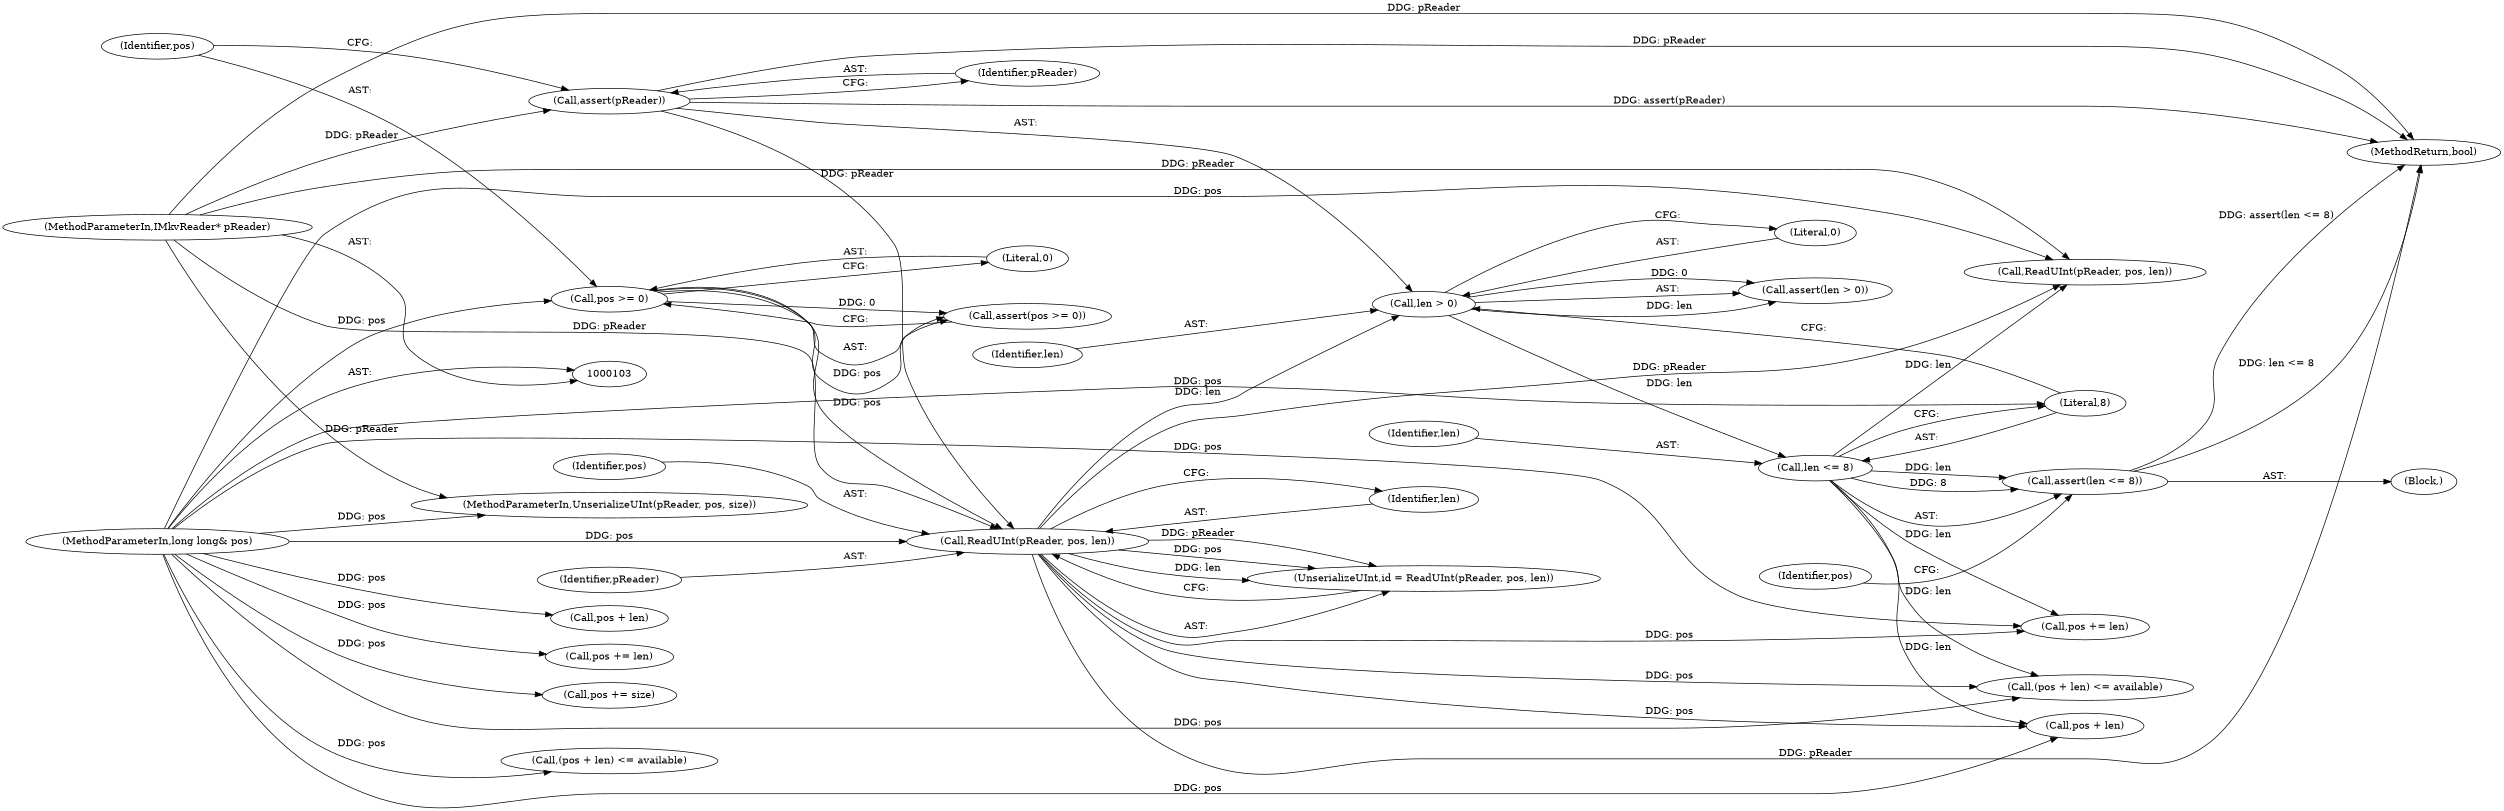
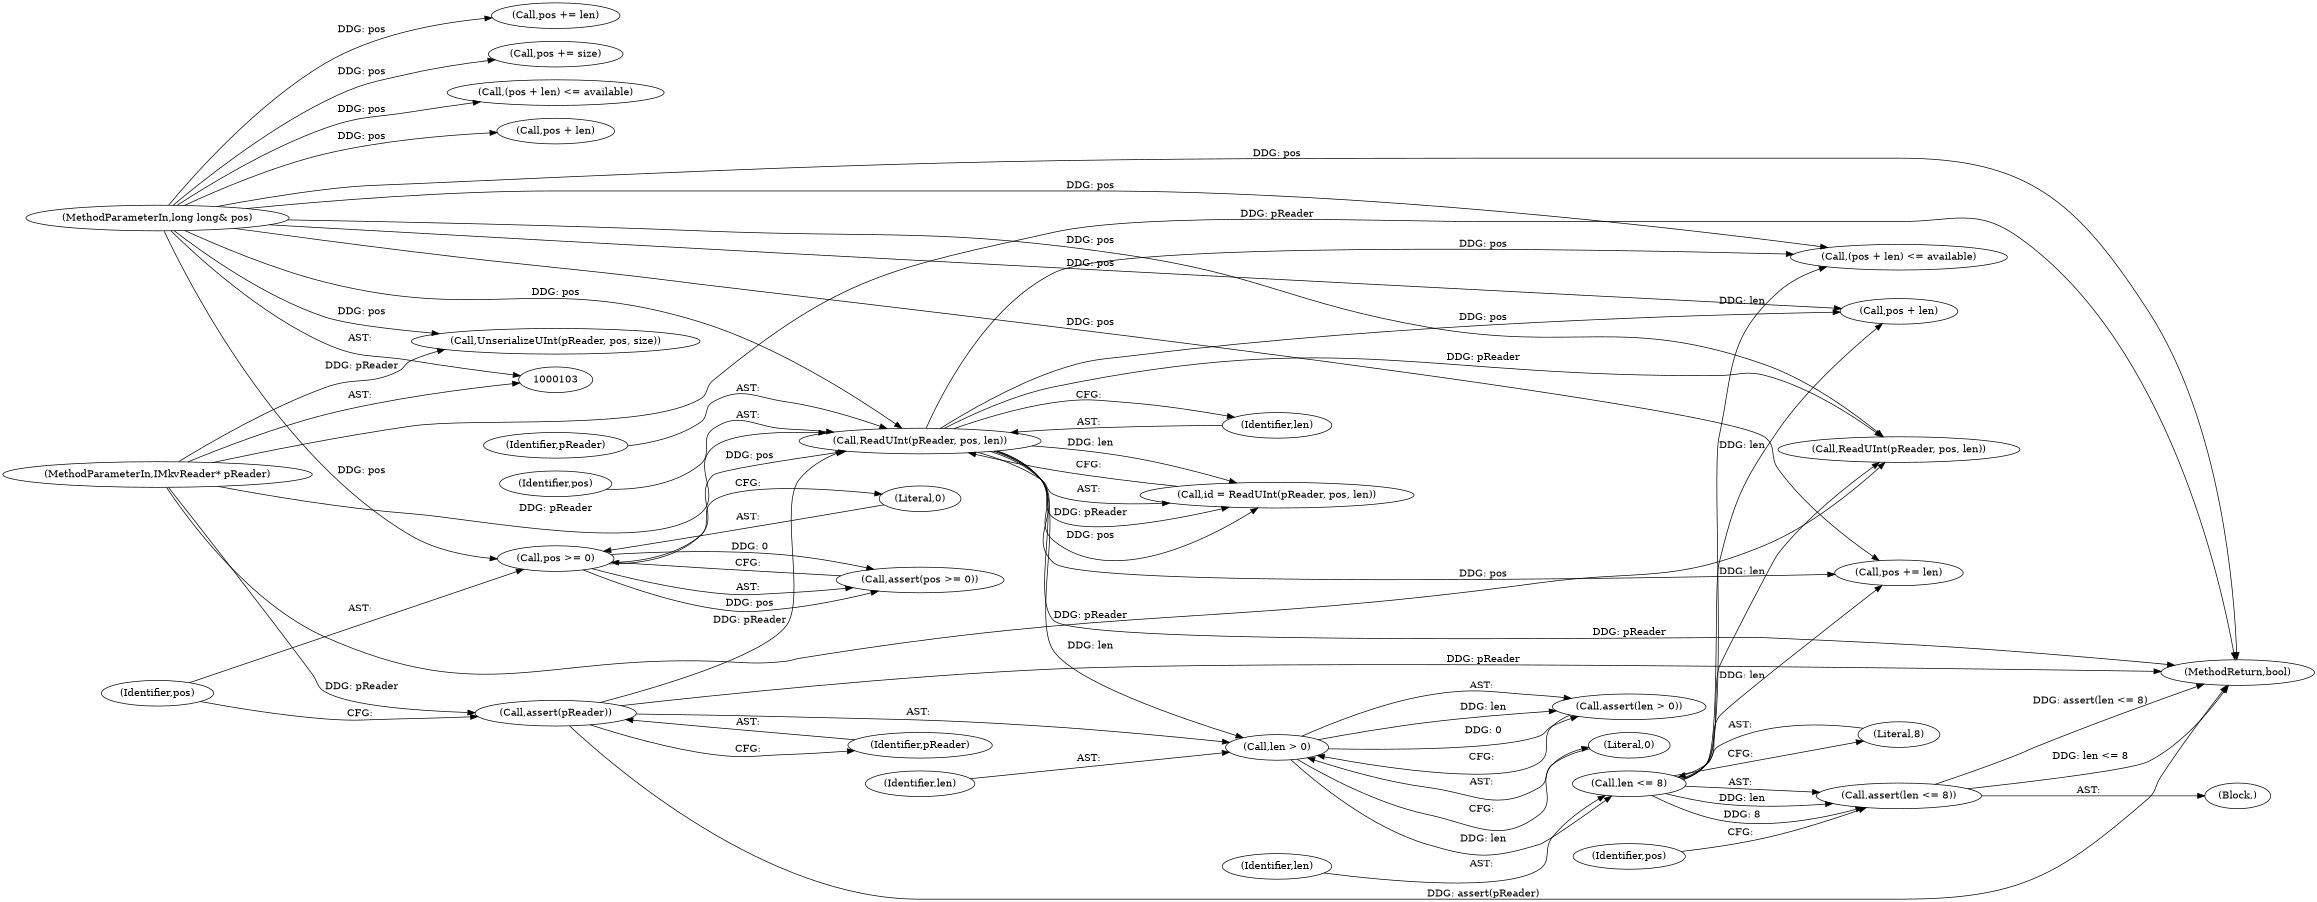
(1773, 336) -> (1463, 774)
(1090, 390) -> (1390, 158)
(609, 505) -> (556, 341)
(1424, 579) -> (1277, 495)
